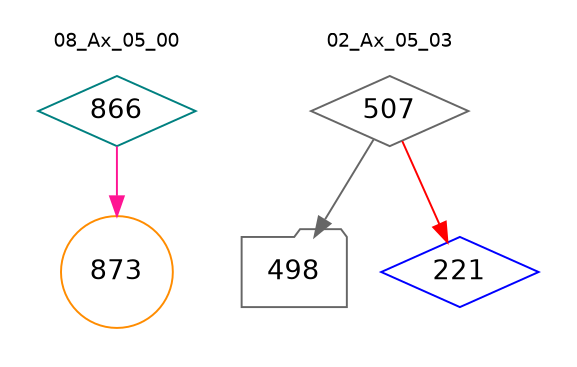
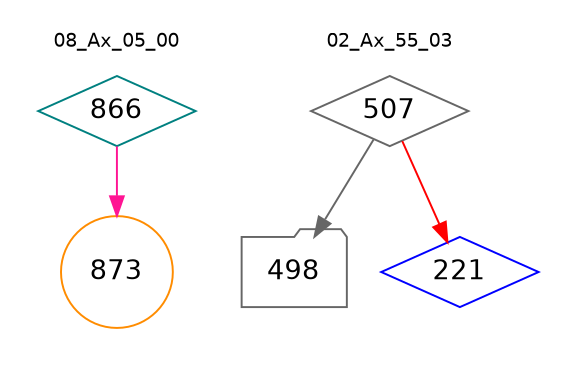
(390, 42) -> (390, 42)
